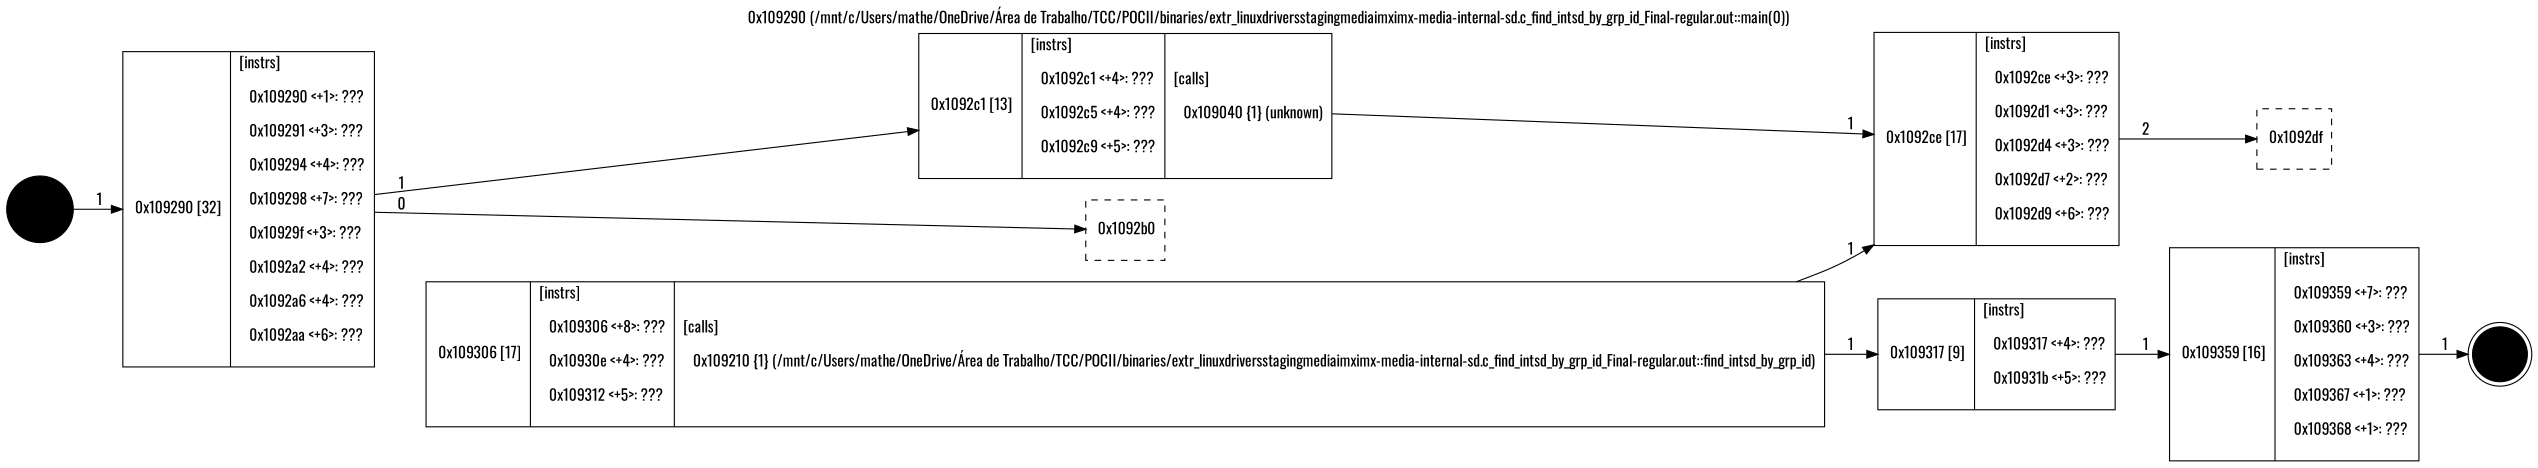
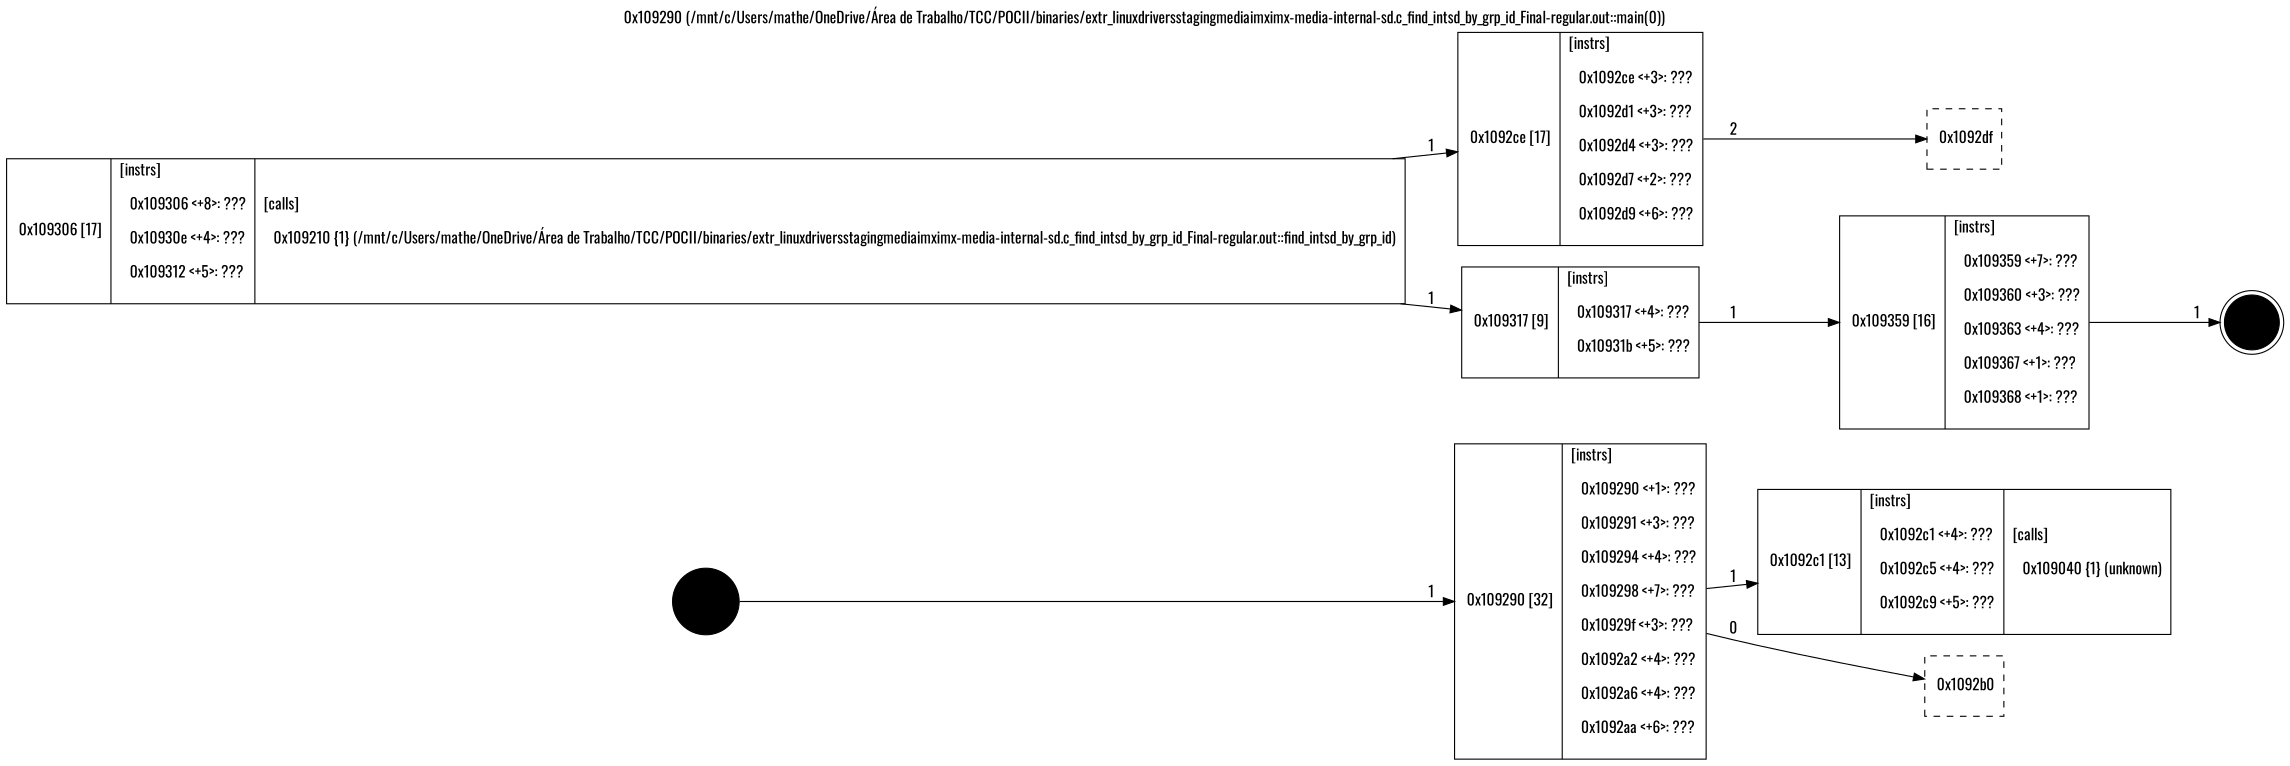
(1597, 124) -> none
